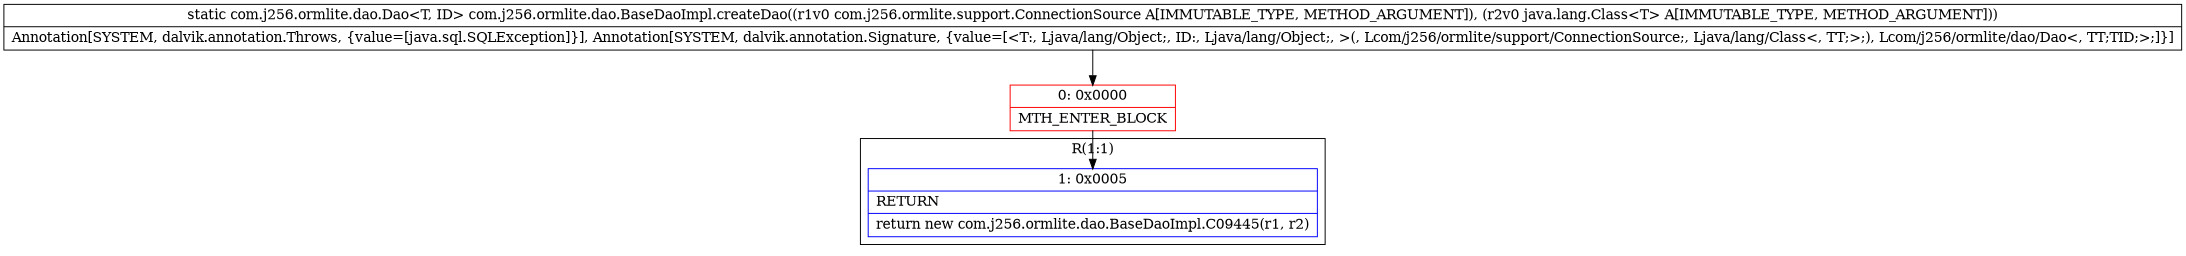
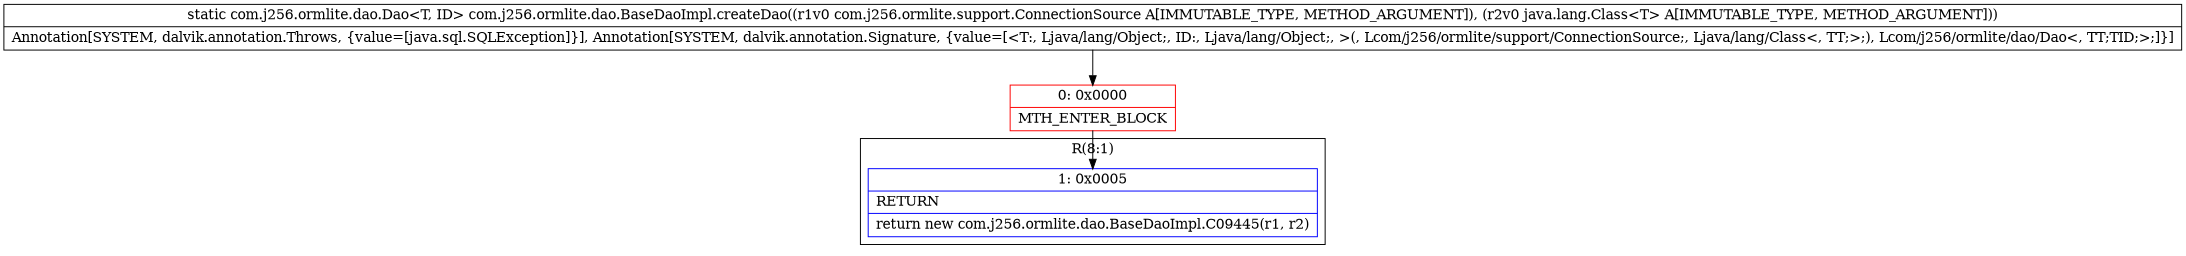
(1093, 150) -> (1093, 150)
